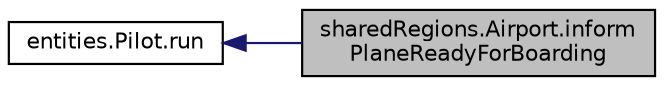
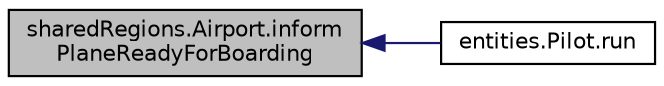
(274, 43) -> (413, 43)
